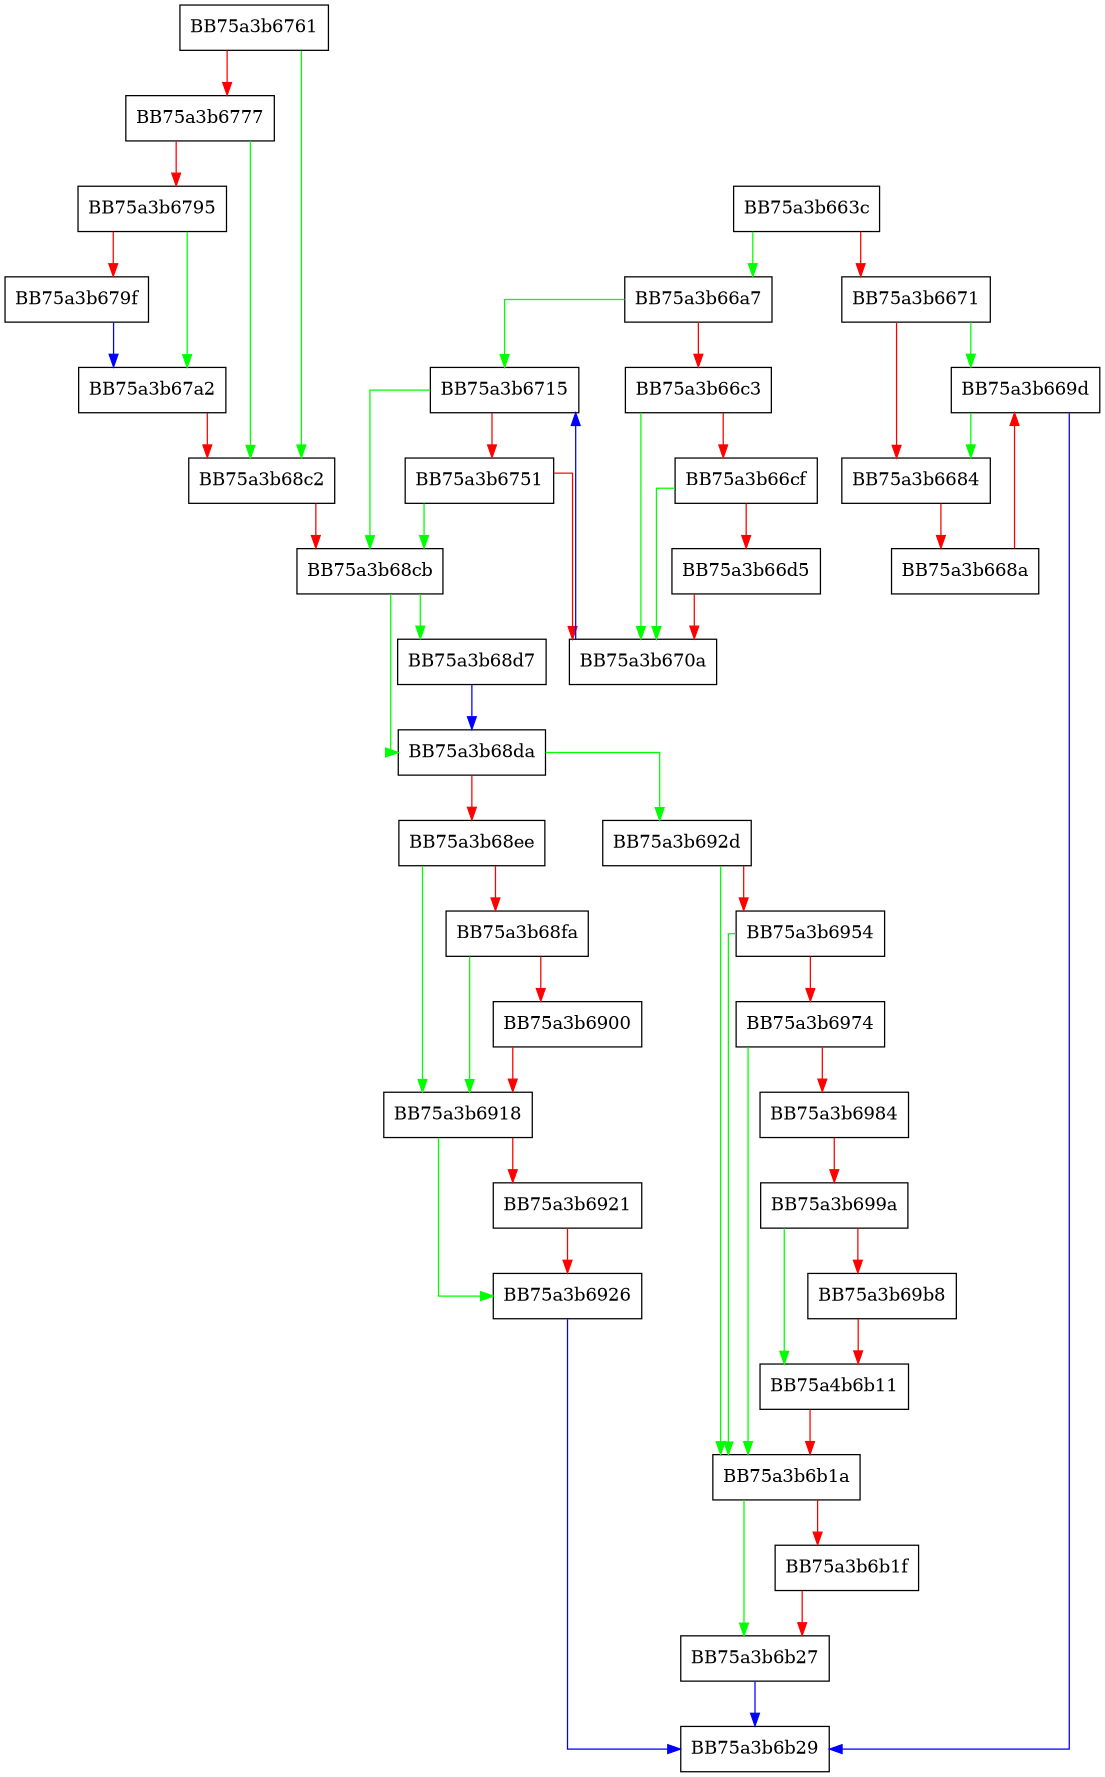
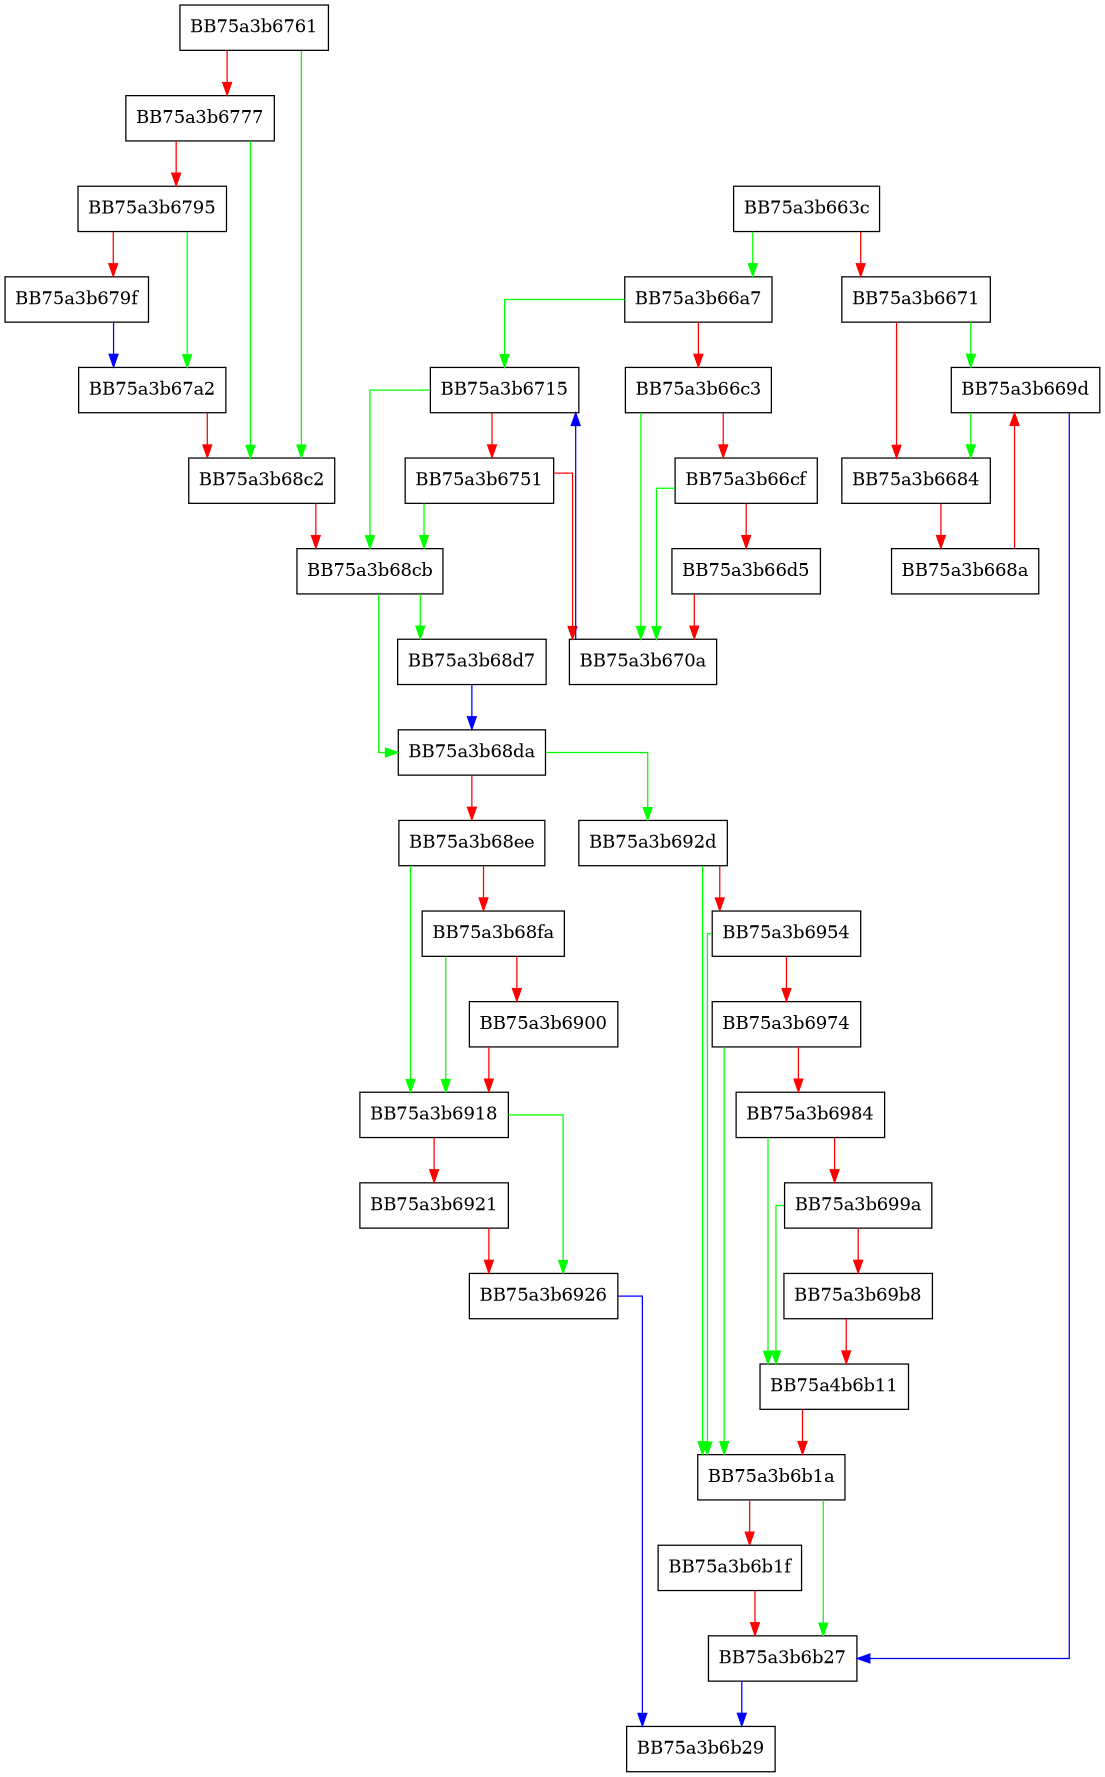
(1069, 1195) -> (1069, 1136)
none -> (768, 1244)
